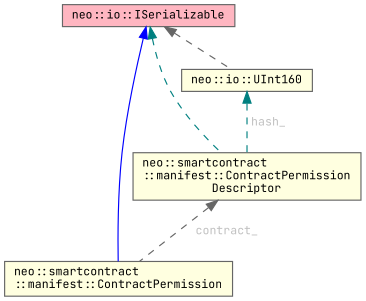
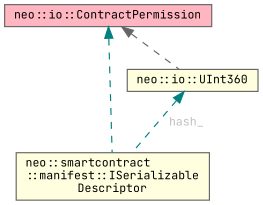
(149, 16) -> (108, 16)
(247, 80) -> (193, 80)
(247, 176) -> (113, 176)
(119, 279) -> none
